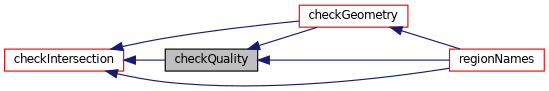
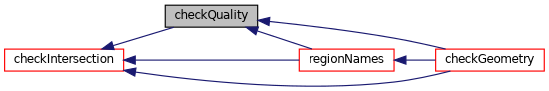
(431, 40) -> (421, 60)
